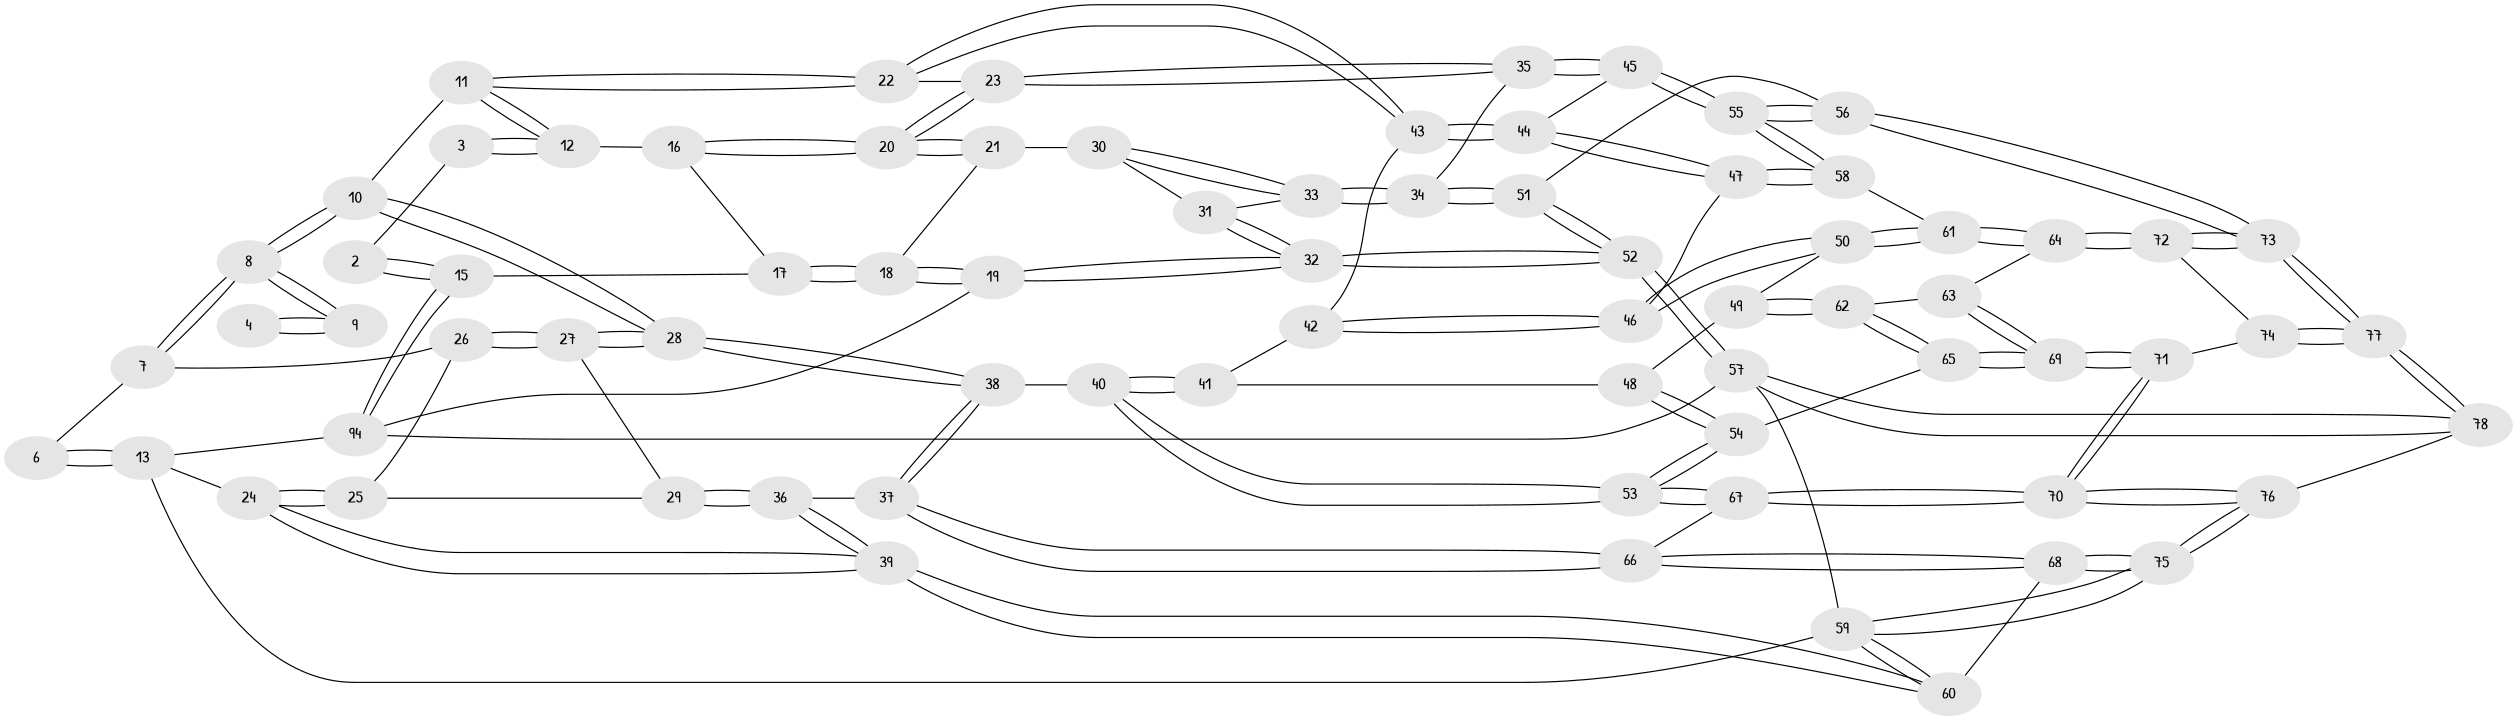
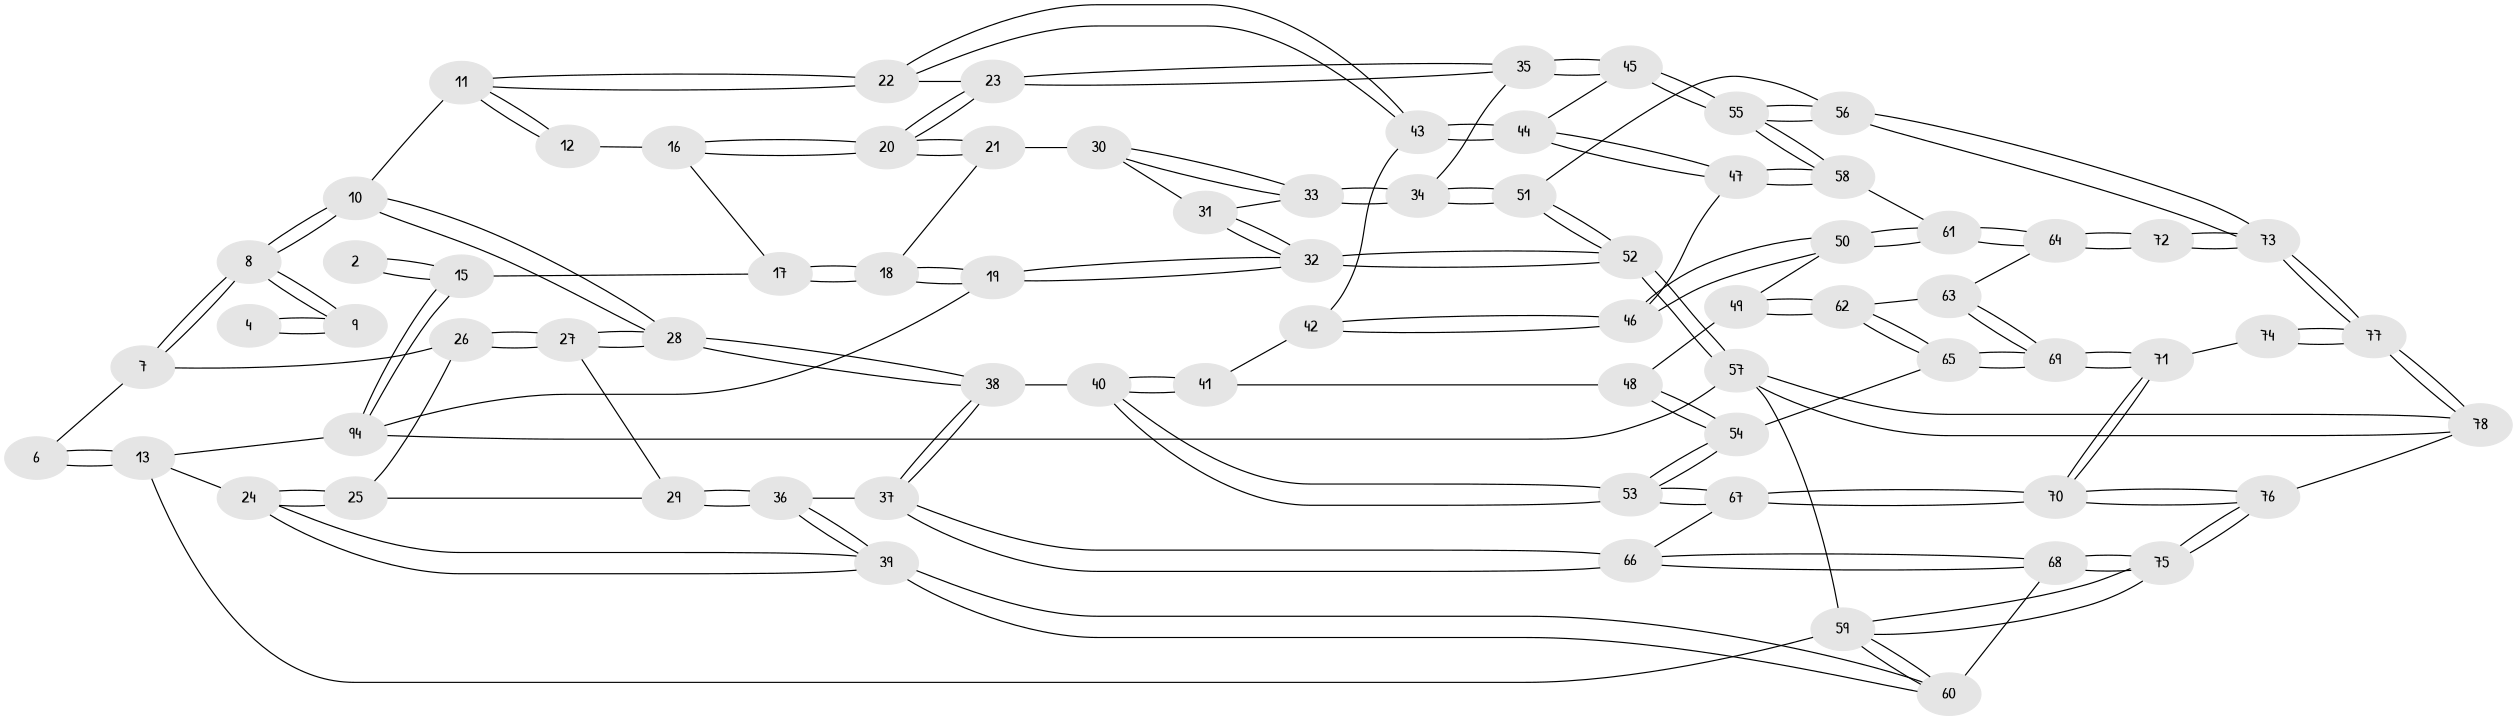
(462, 146) -> none
(2215, 289) -> none
